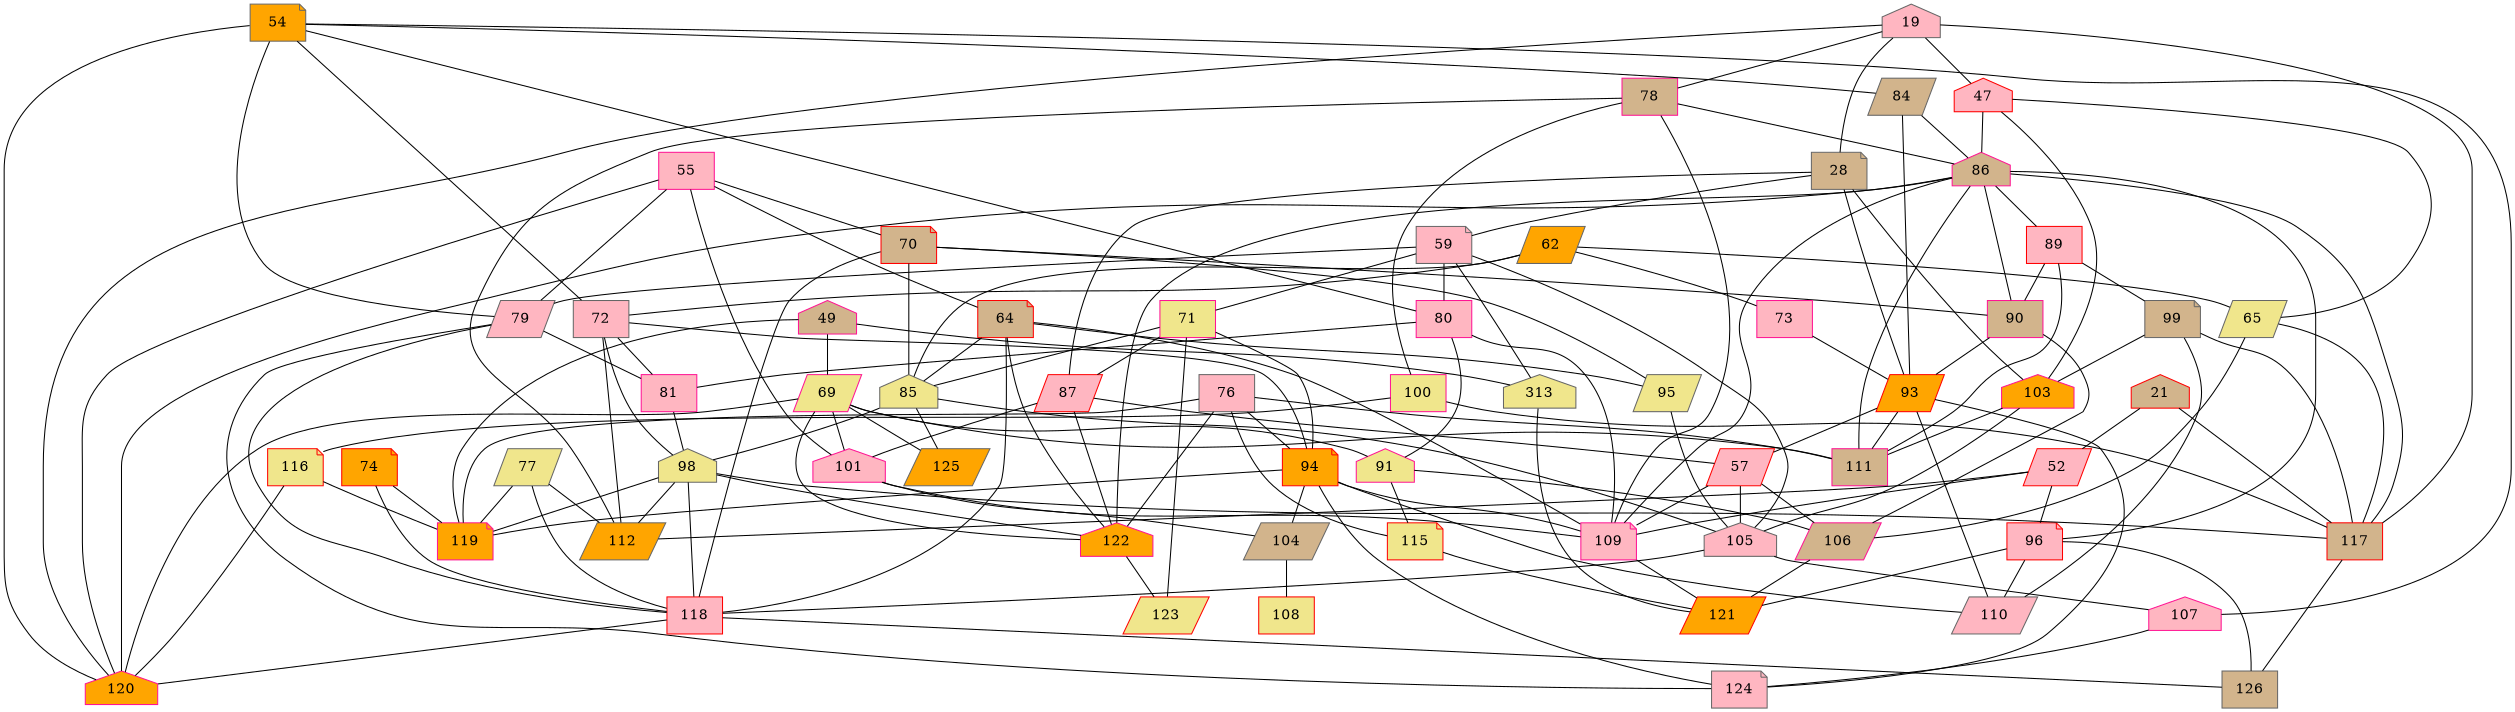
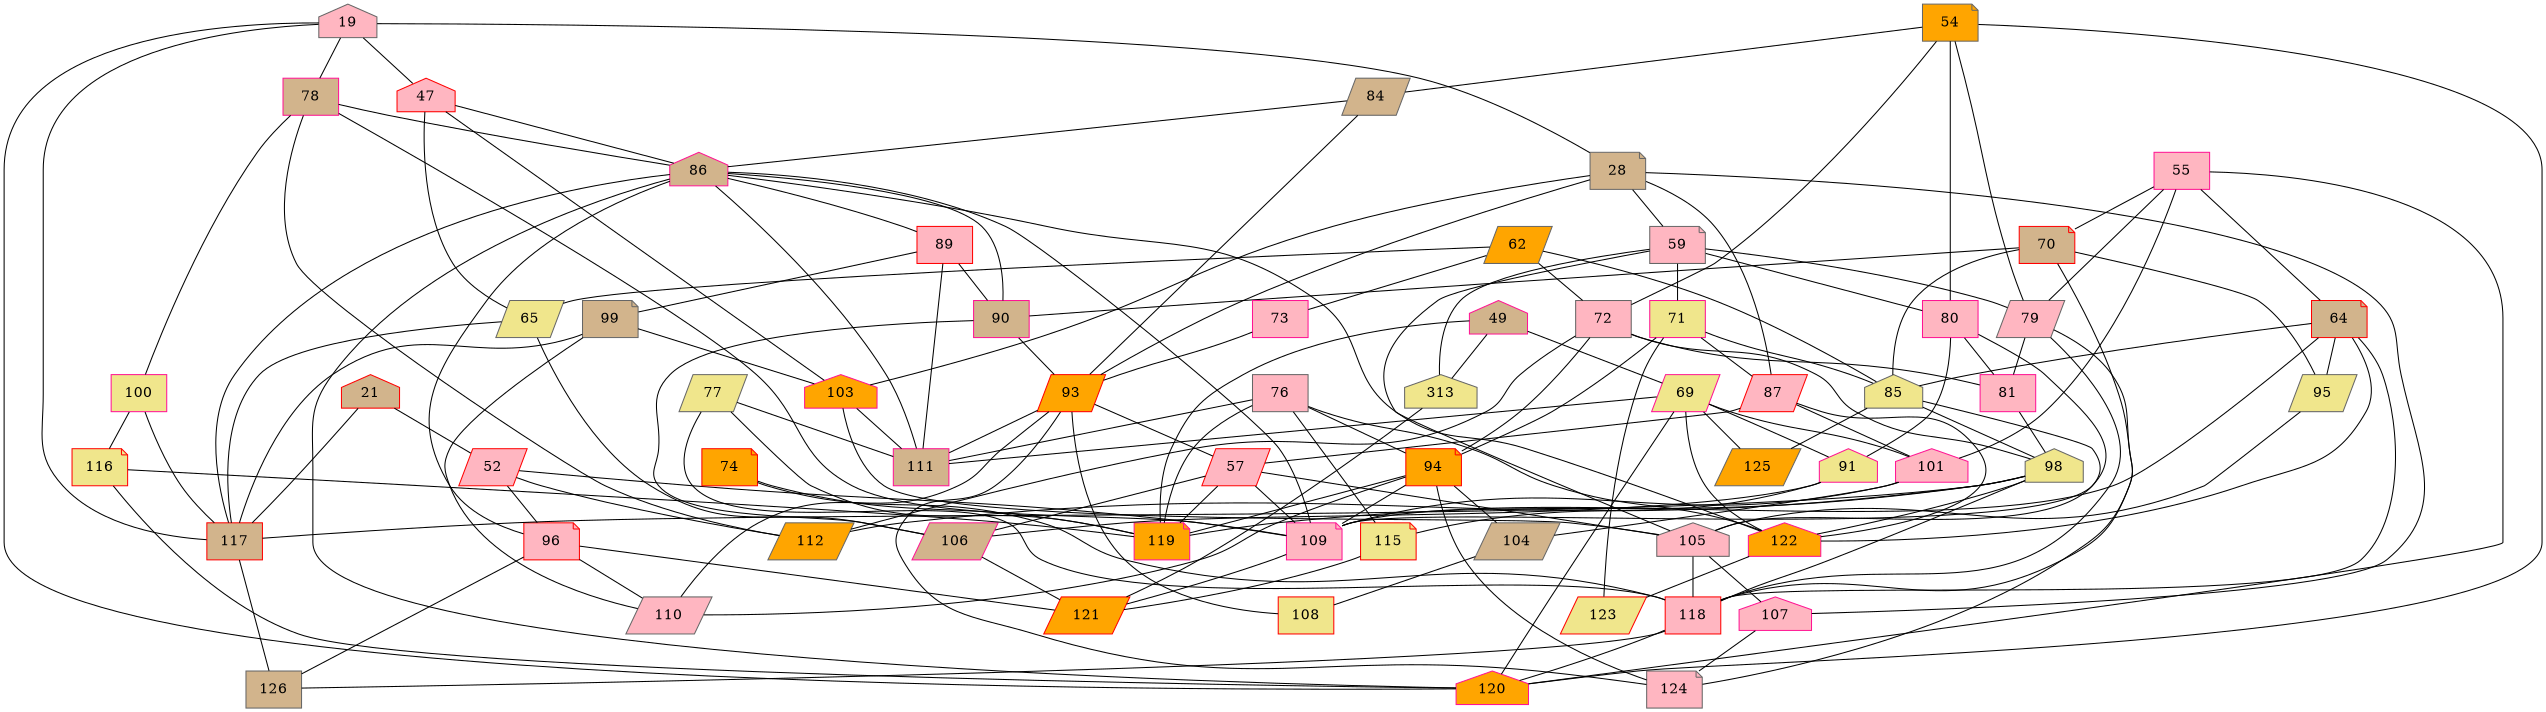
(1746, 60) -> (2398, 350)
none -> (1207, 496)
(569, 500) -> (815, 429)
none -> (1116, 549)
